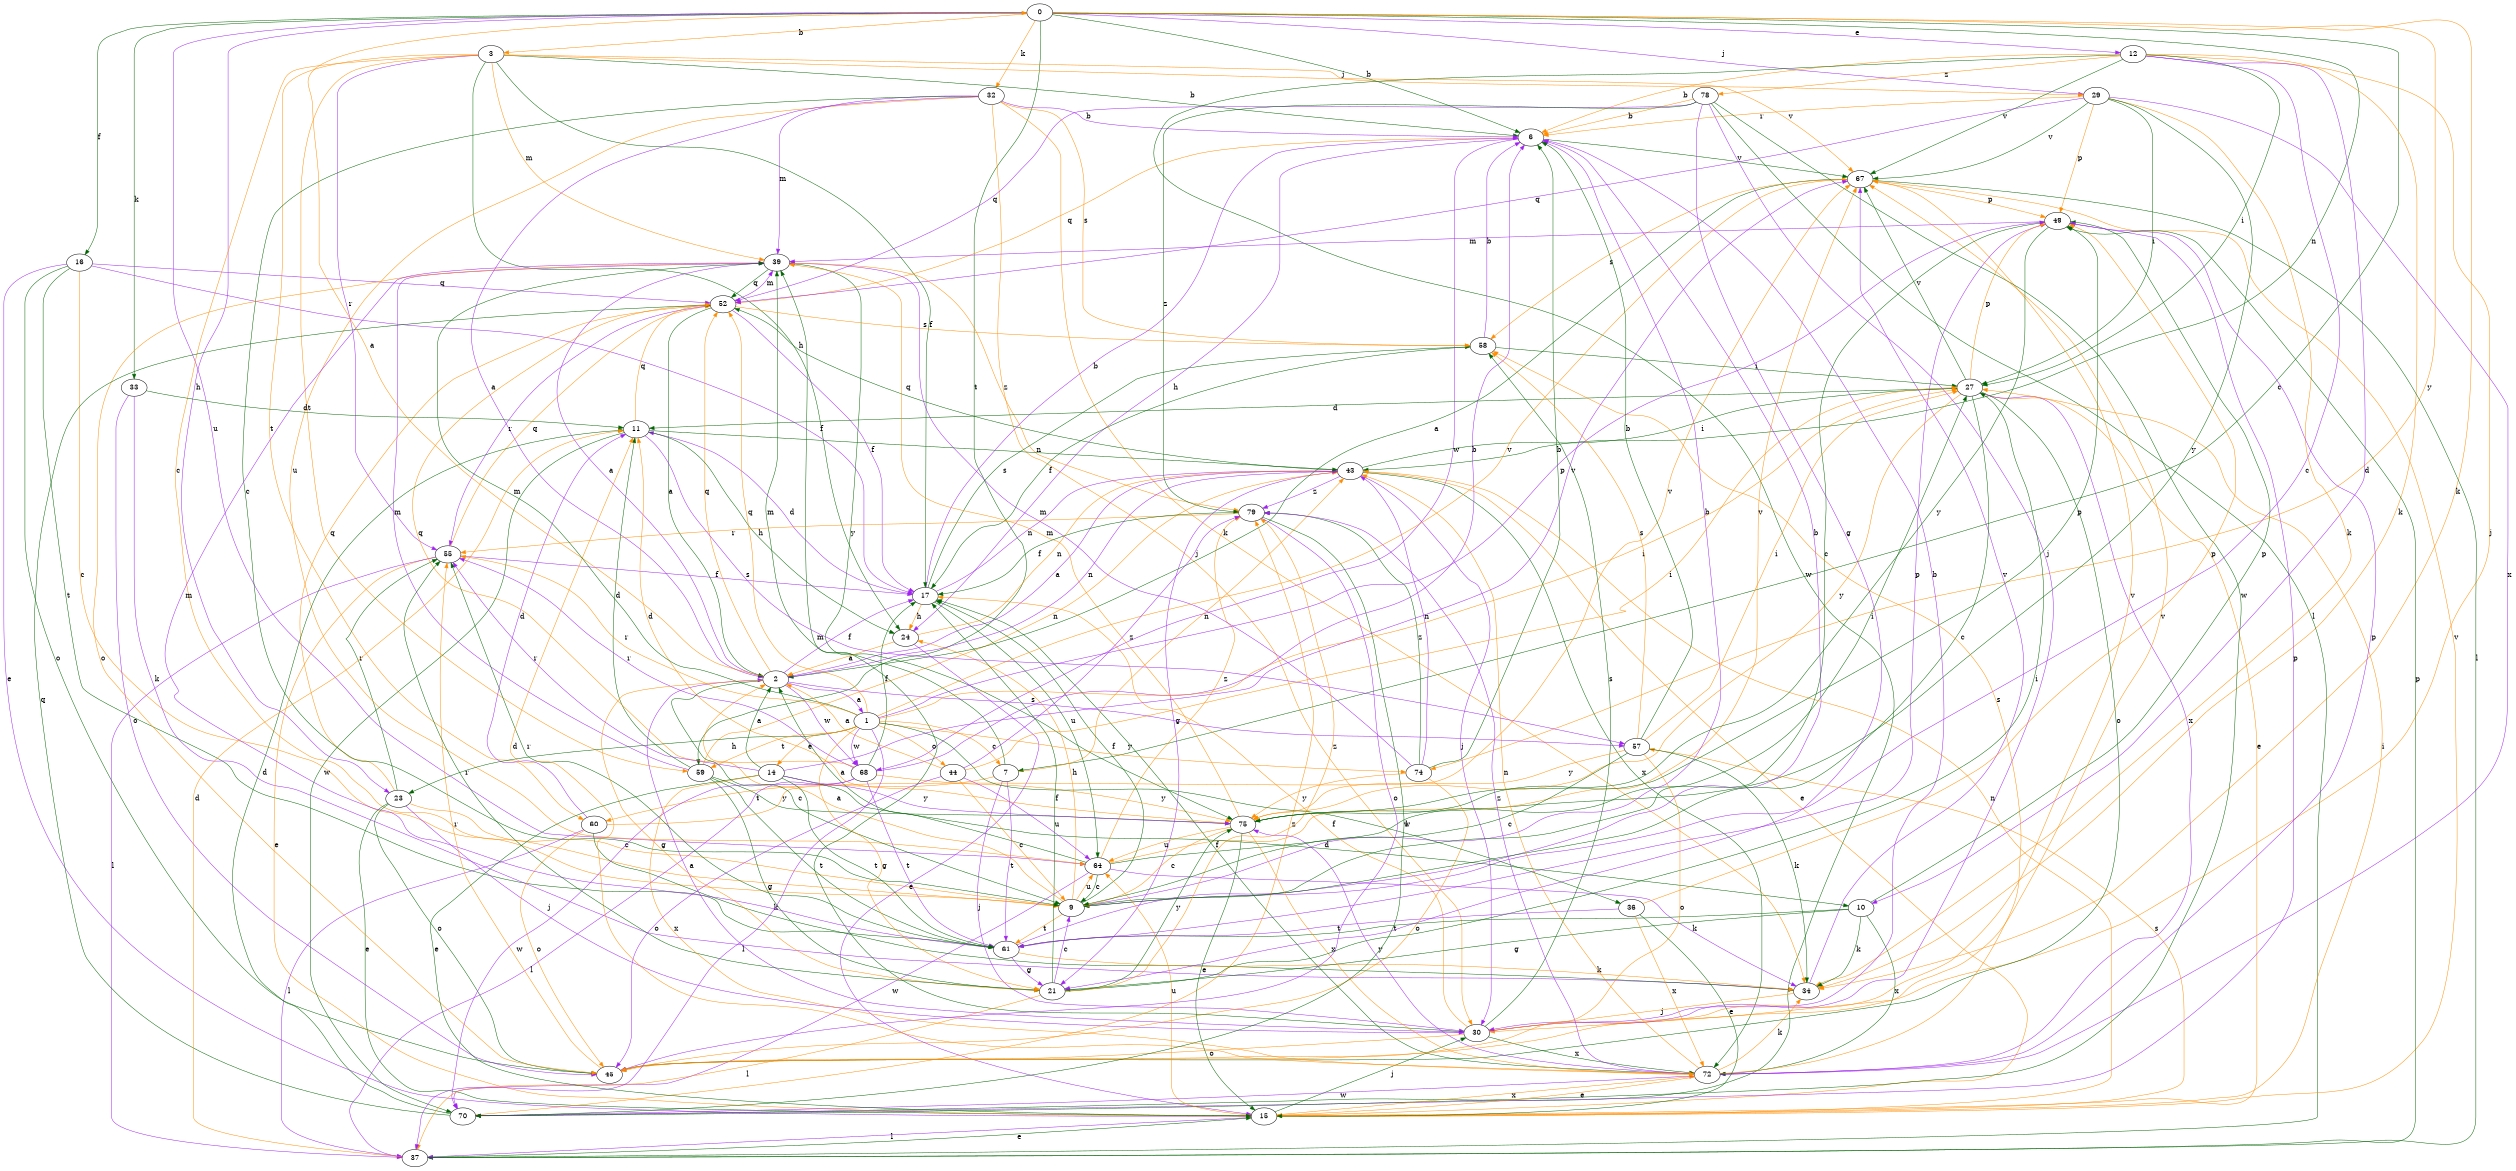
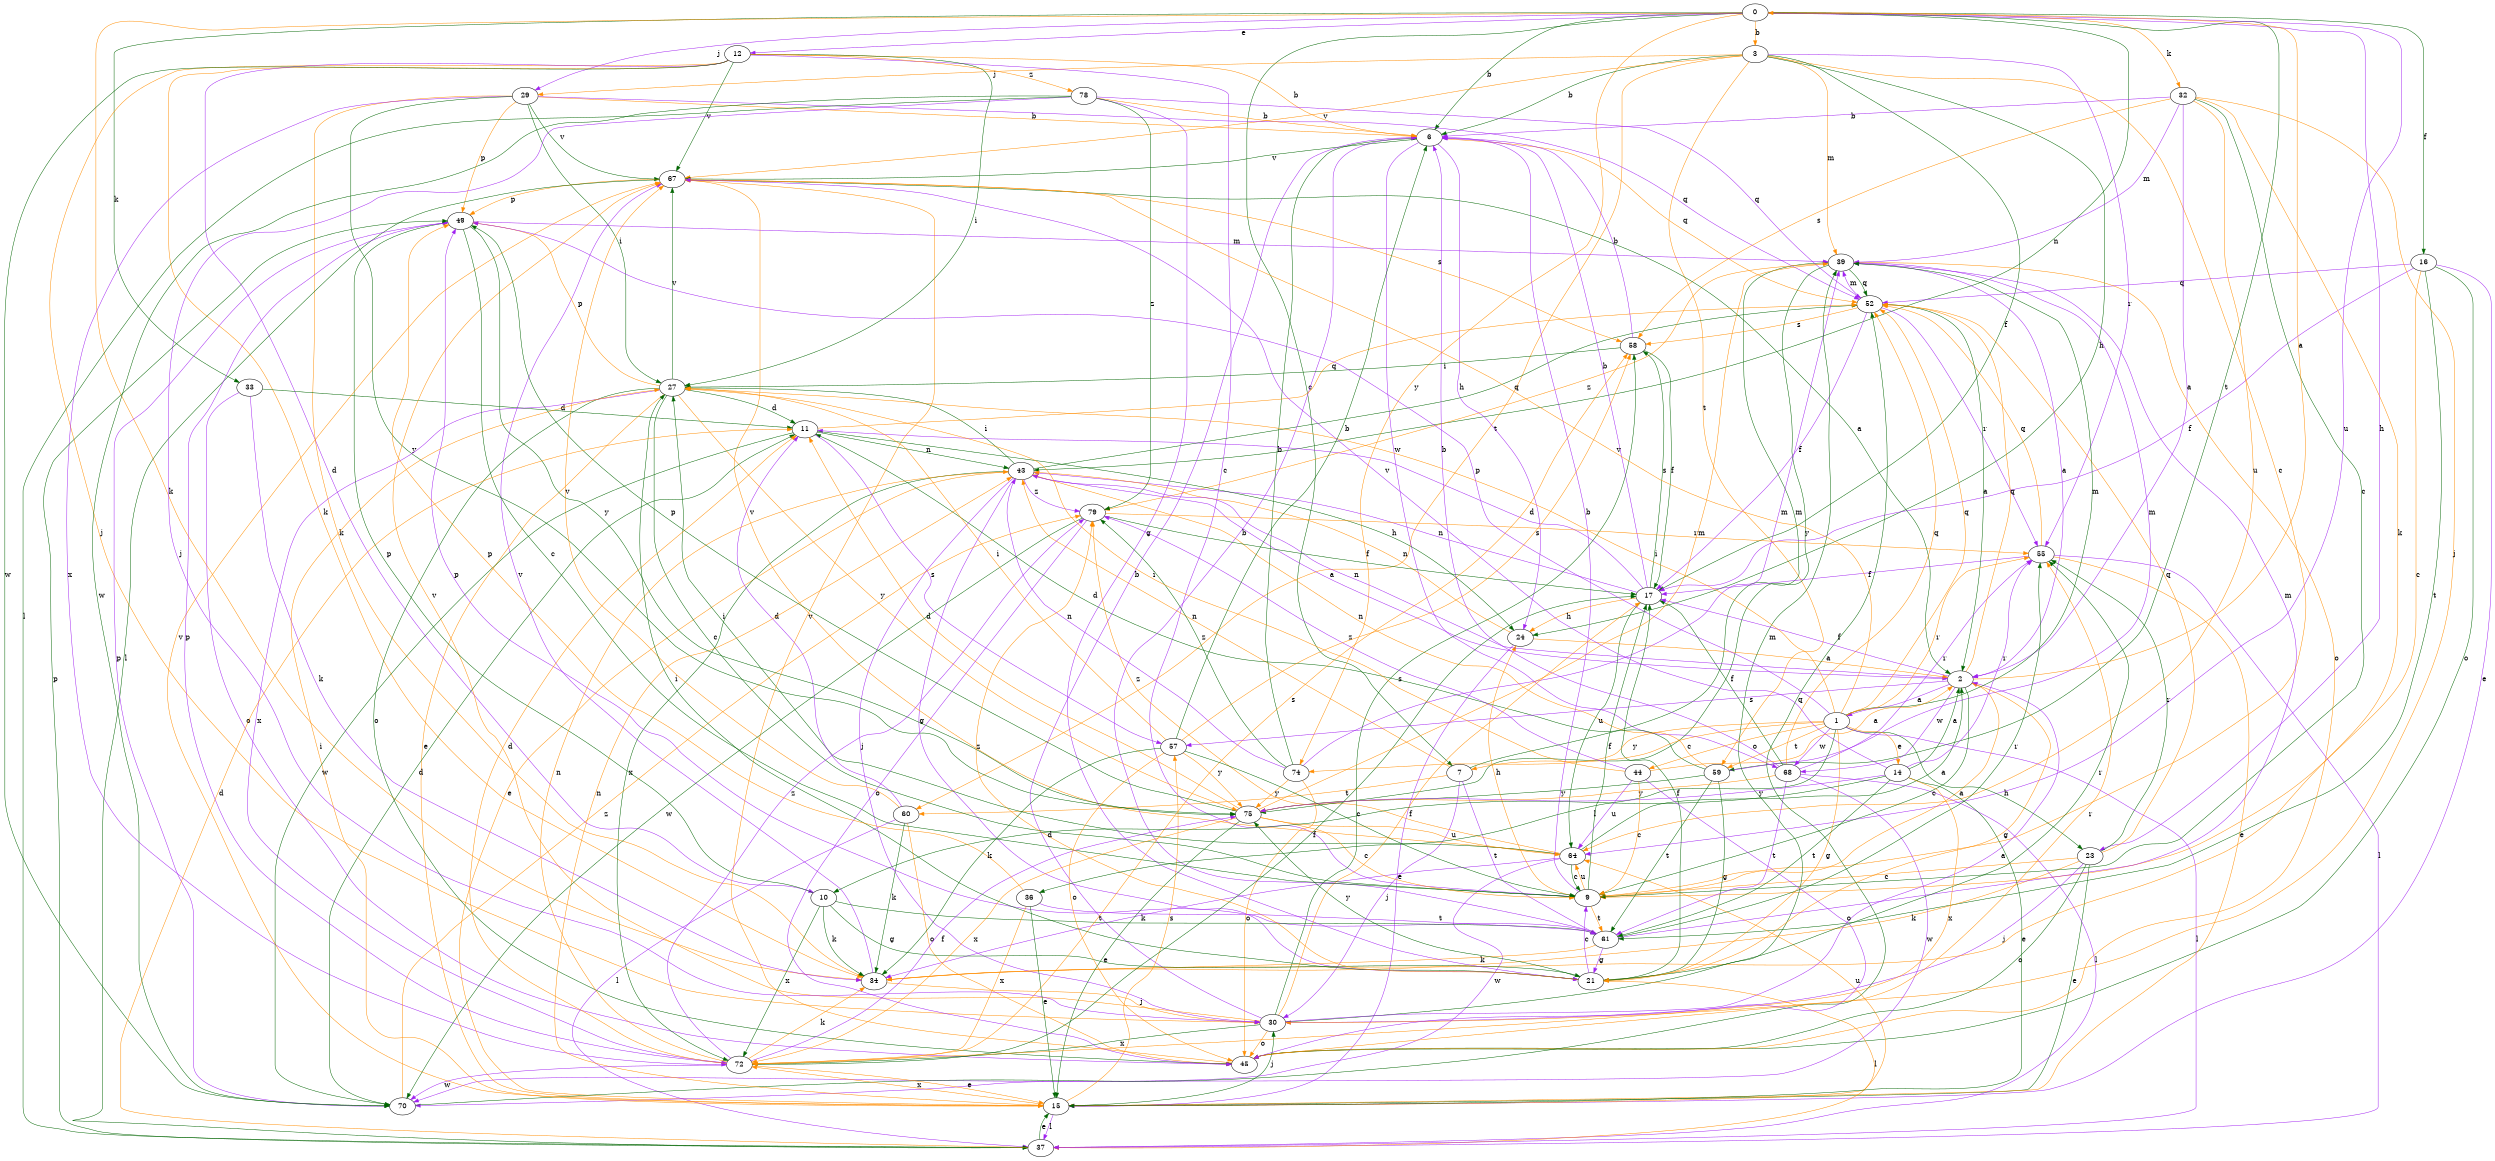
(1762, 117) -> (1034, 117)
(1381, 950) -> (943, 940)
none -> (1551, 959)
